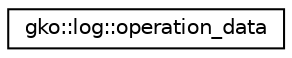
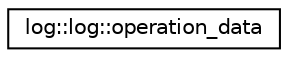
(146, 29) -> (144, 29)
